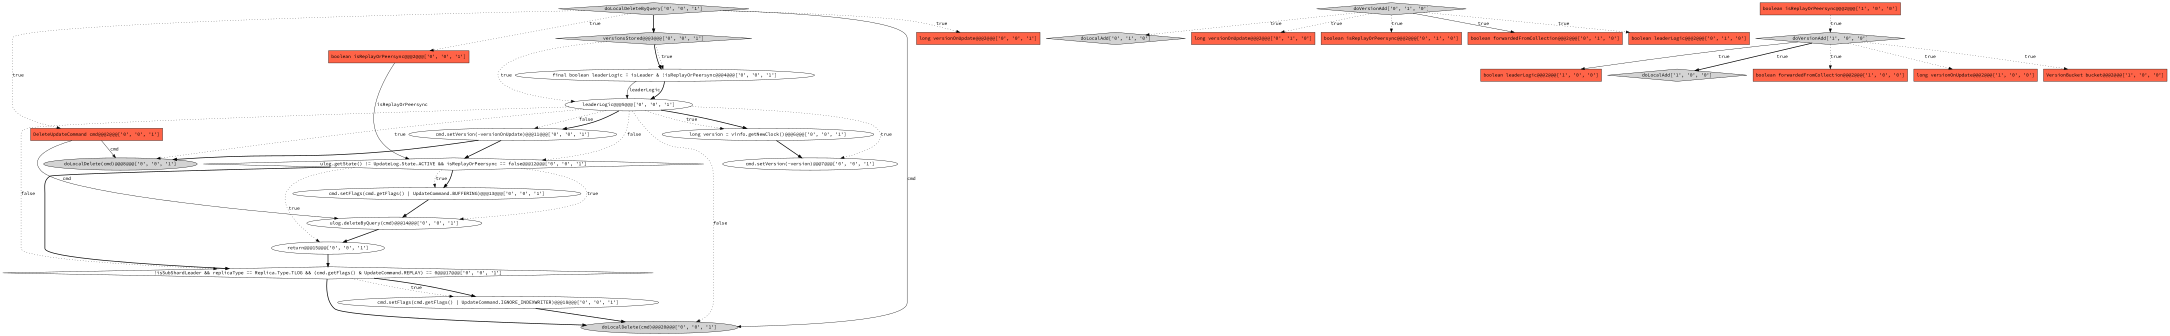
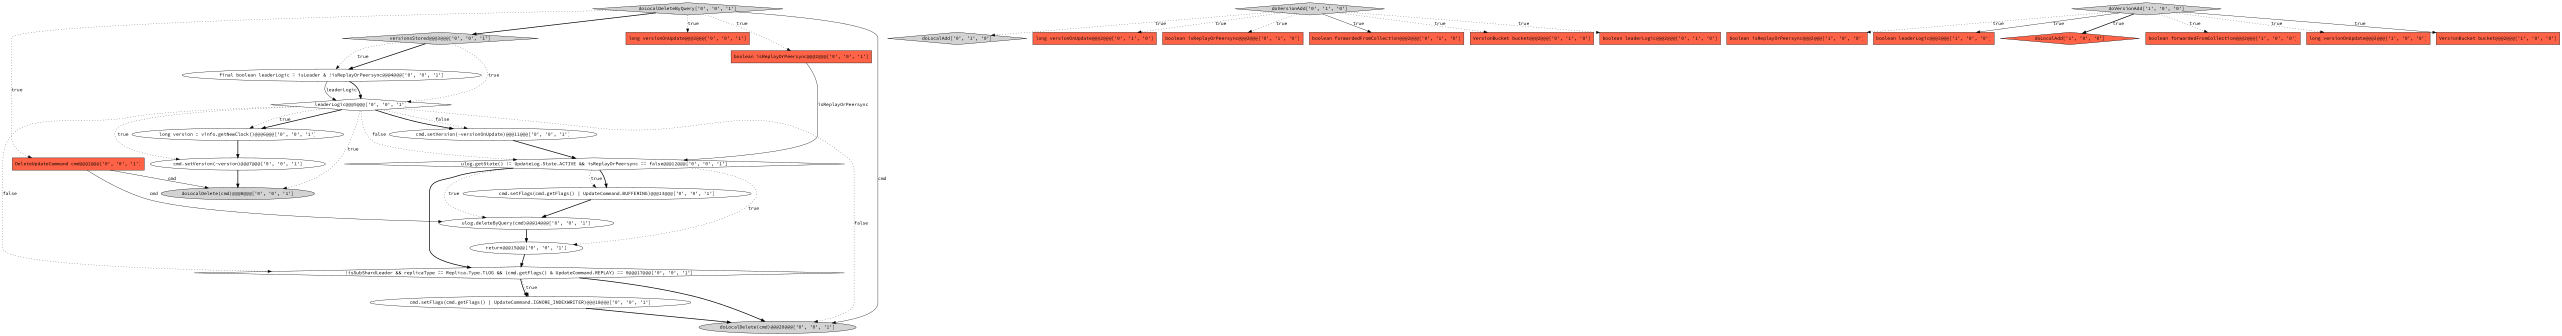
(1830, 22) -> (1991, 22)
none -> (1532, 38)
(1963, 54) -> (2308, 22)
(1677, 75) -> (2070, 38)
(629, 105) -> (361, 105)
(328, 155) -> (238, 177)
